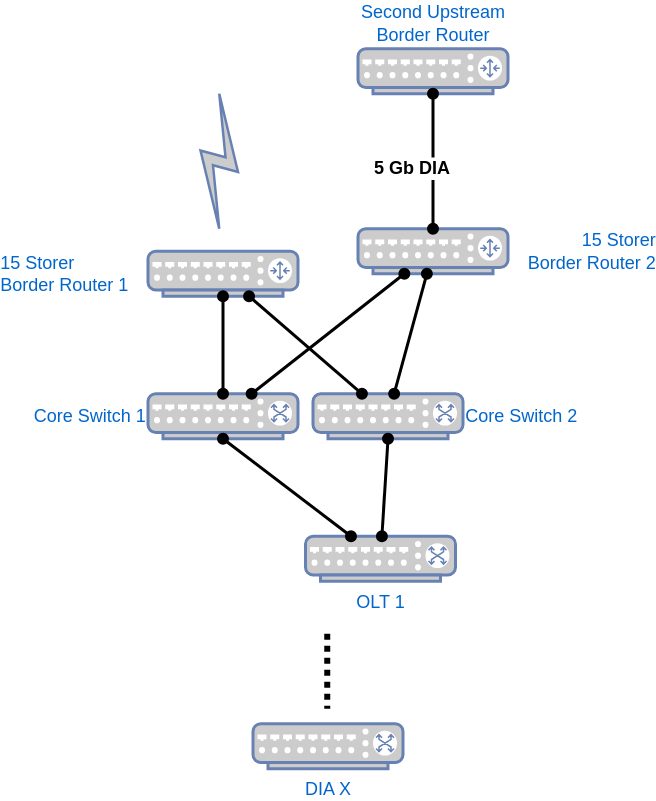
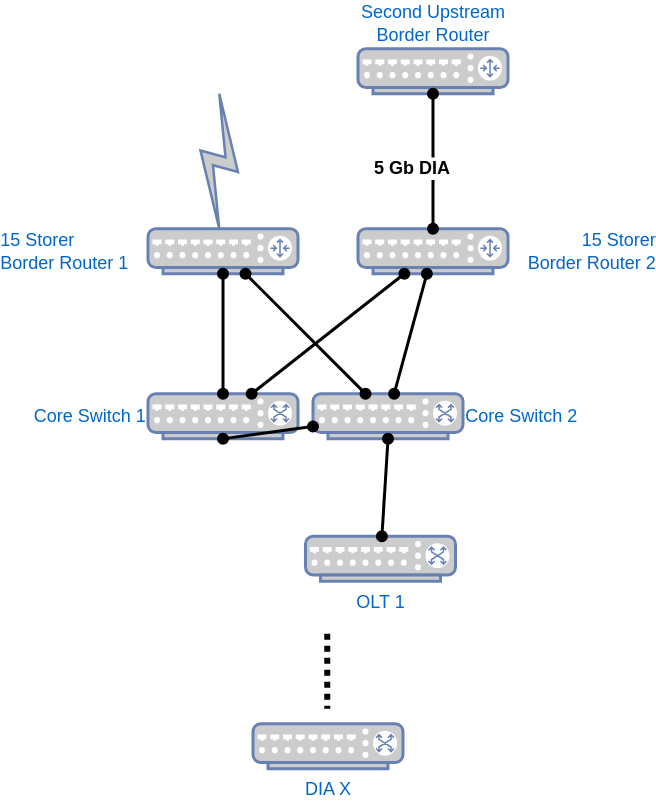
(223, 274) -> (223, 251)
(286, 487) -> (267, 433)
